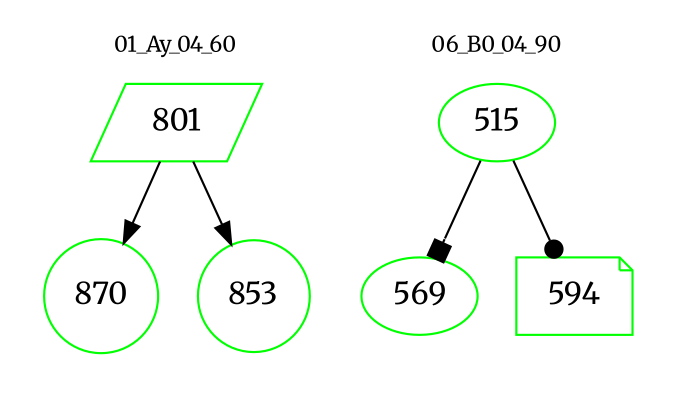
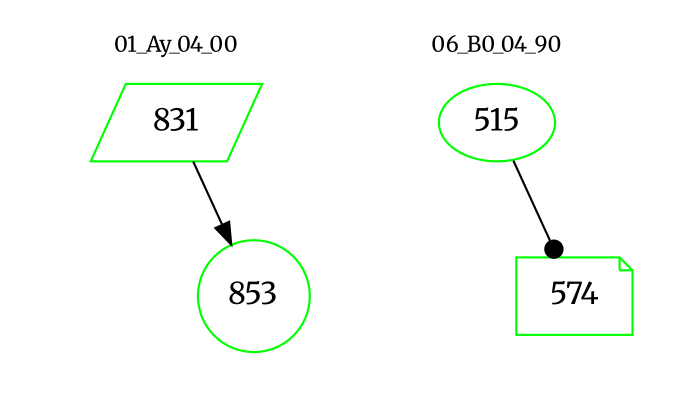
(176, 46) -> (176, 46)
(176, 123) -> (176, 123)
(101, 296) -> none
(420, 296) -> none
(574, 296) -> (574, 296)
